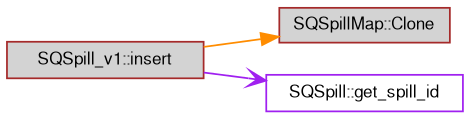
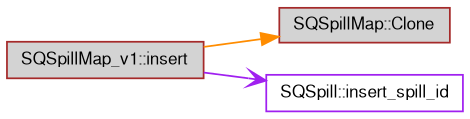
(105, 60) -> (105, 60)
(365, 93) -> (365, 93)
